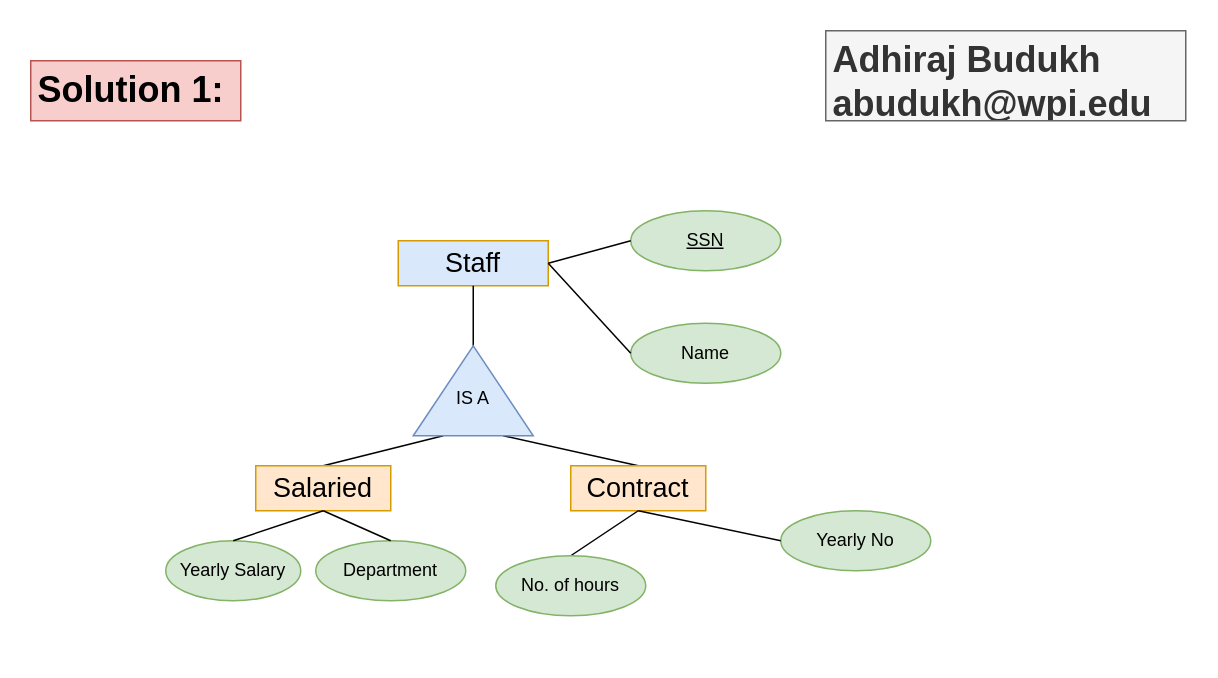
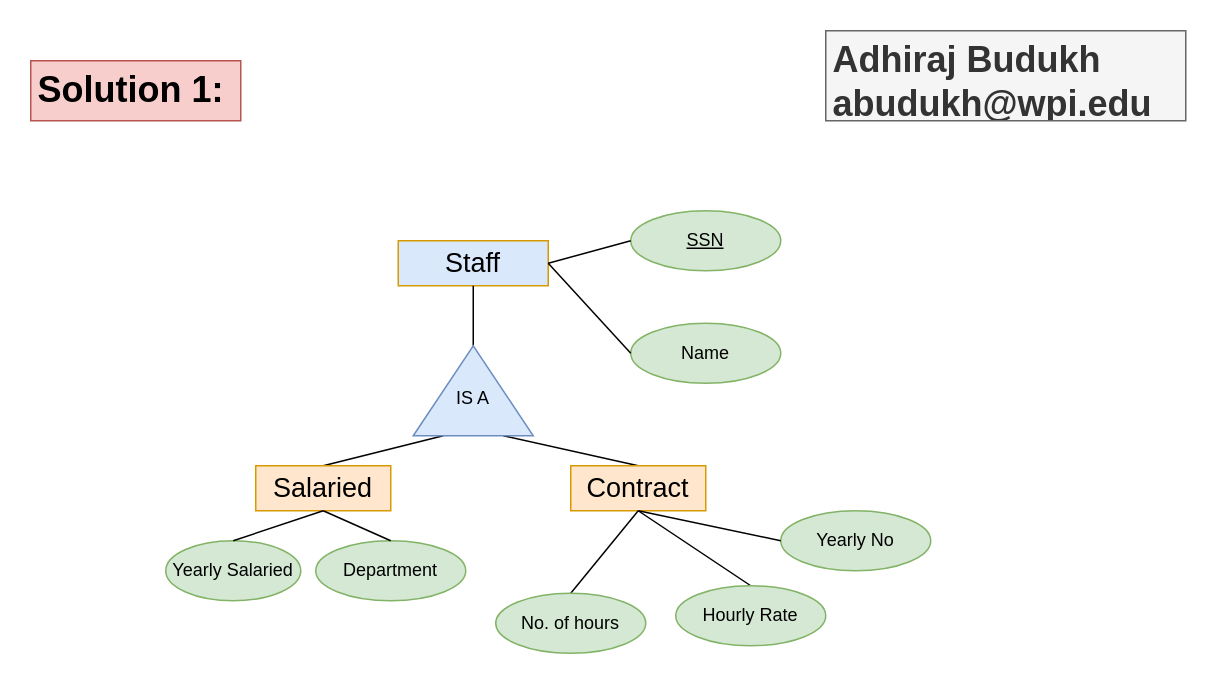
none -> (696, 549)
(233, 571) -> (233, 571)
(571, 586) -> (571, 623)
none -> (751, 616)
